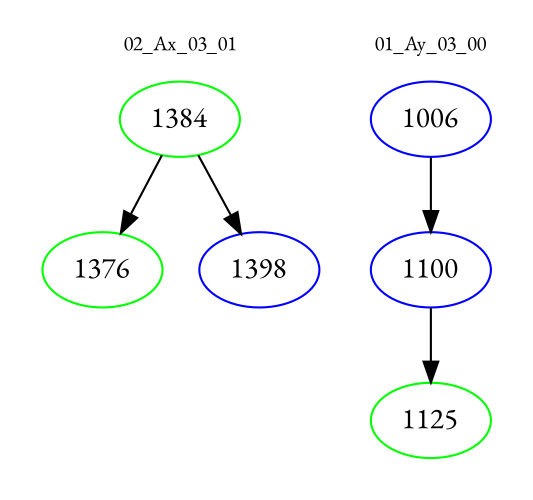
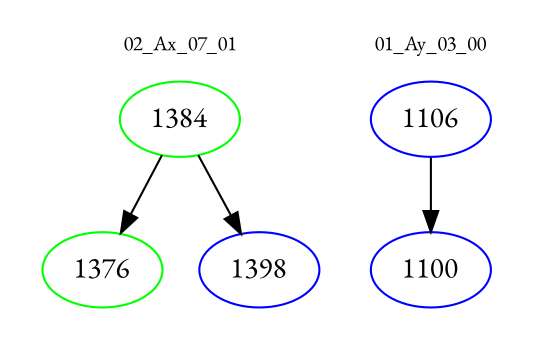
(181, 45) -> (181, 45)
(431, 119) -> (431, 119)
(431, 420) -> none
